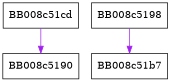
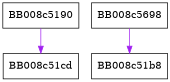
(130, 15) -> (130, 15)
(41, 37) -> (41, 37)
(130, 66) -> (130, 66)
